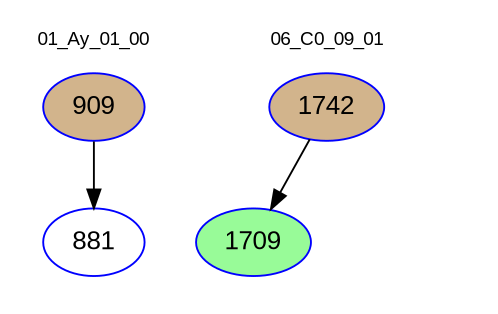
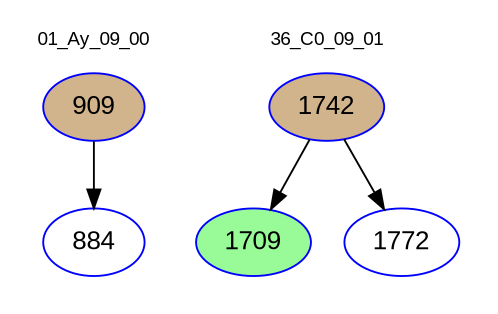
(94, 40) -> (94, 40)
(328, 40) -> (328, 40)
(94, 242) -> (94, 242)
none -> (402, 242)
